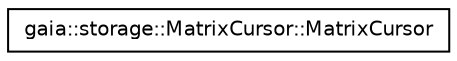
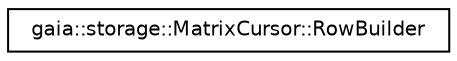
(229, 30) -> (229, 30)
